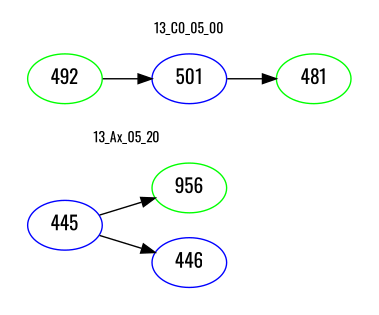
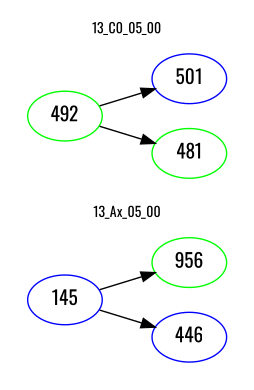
(245, 79) -> (121, 133)
(127, 139) -> (127, 214)
(65, 225) -> (65, 300)
